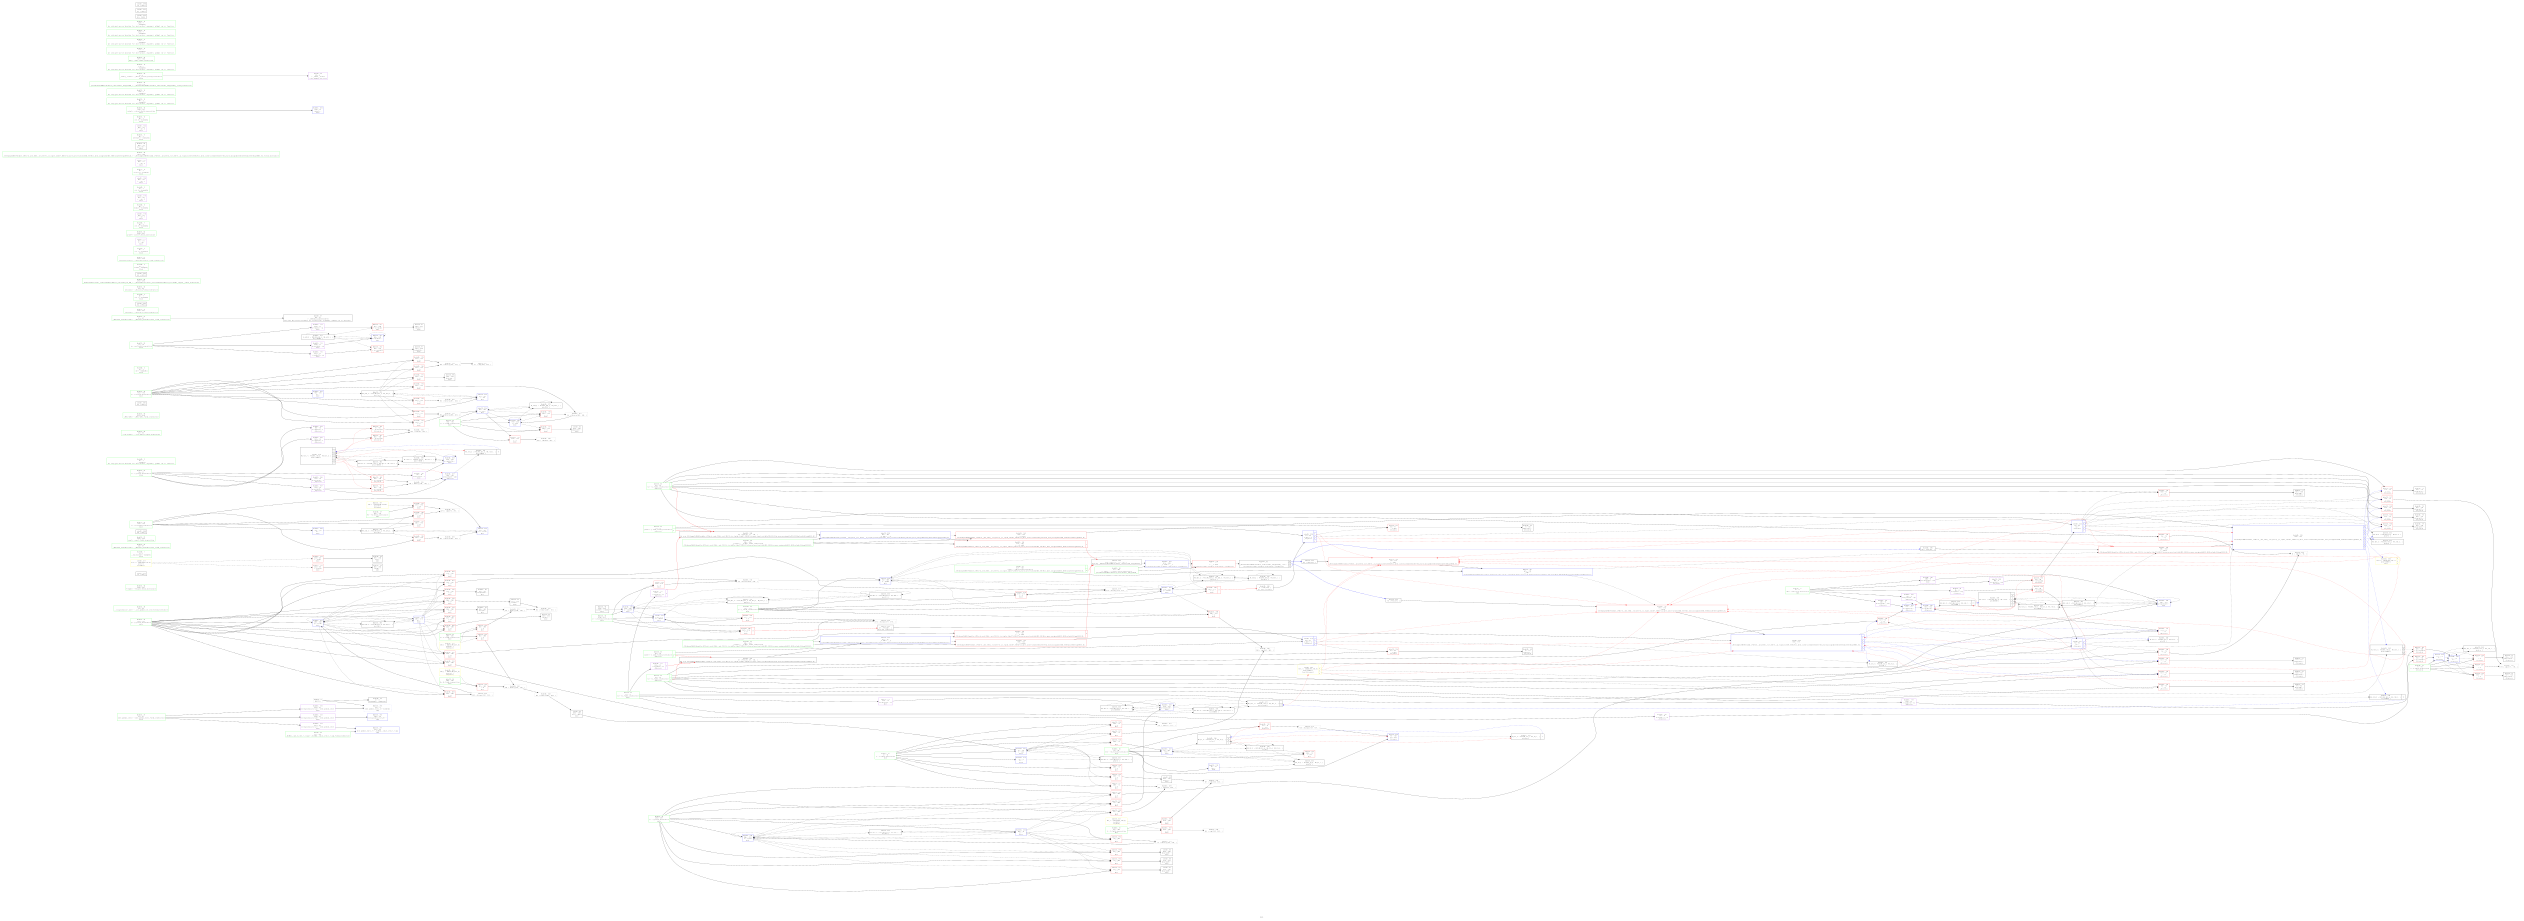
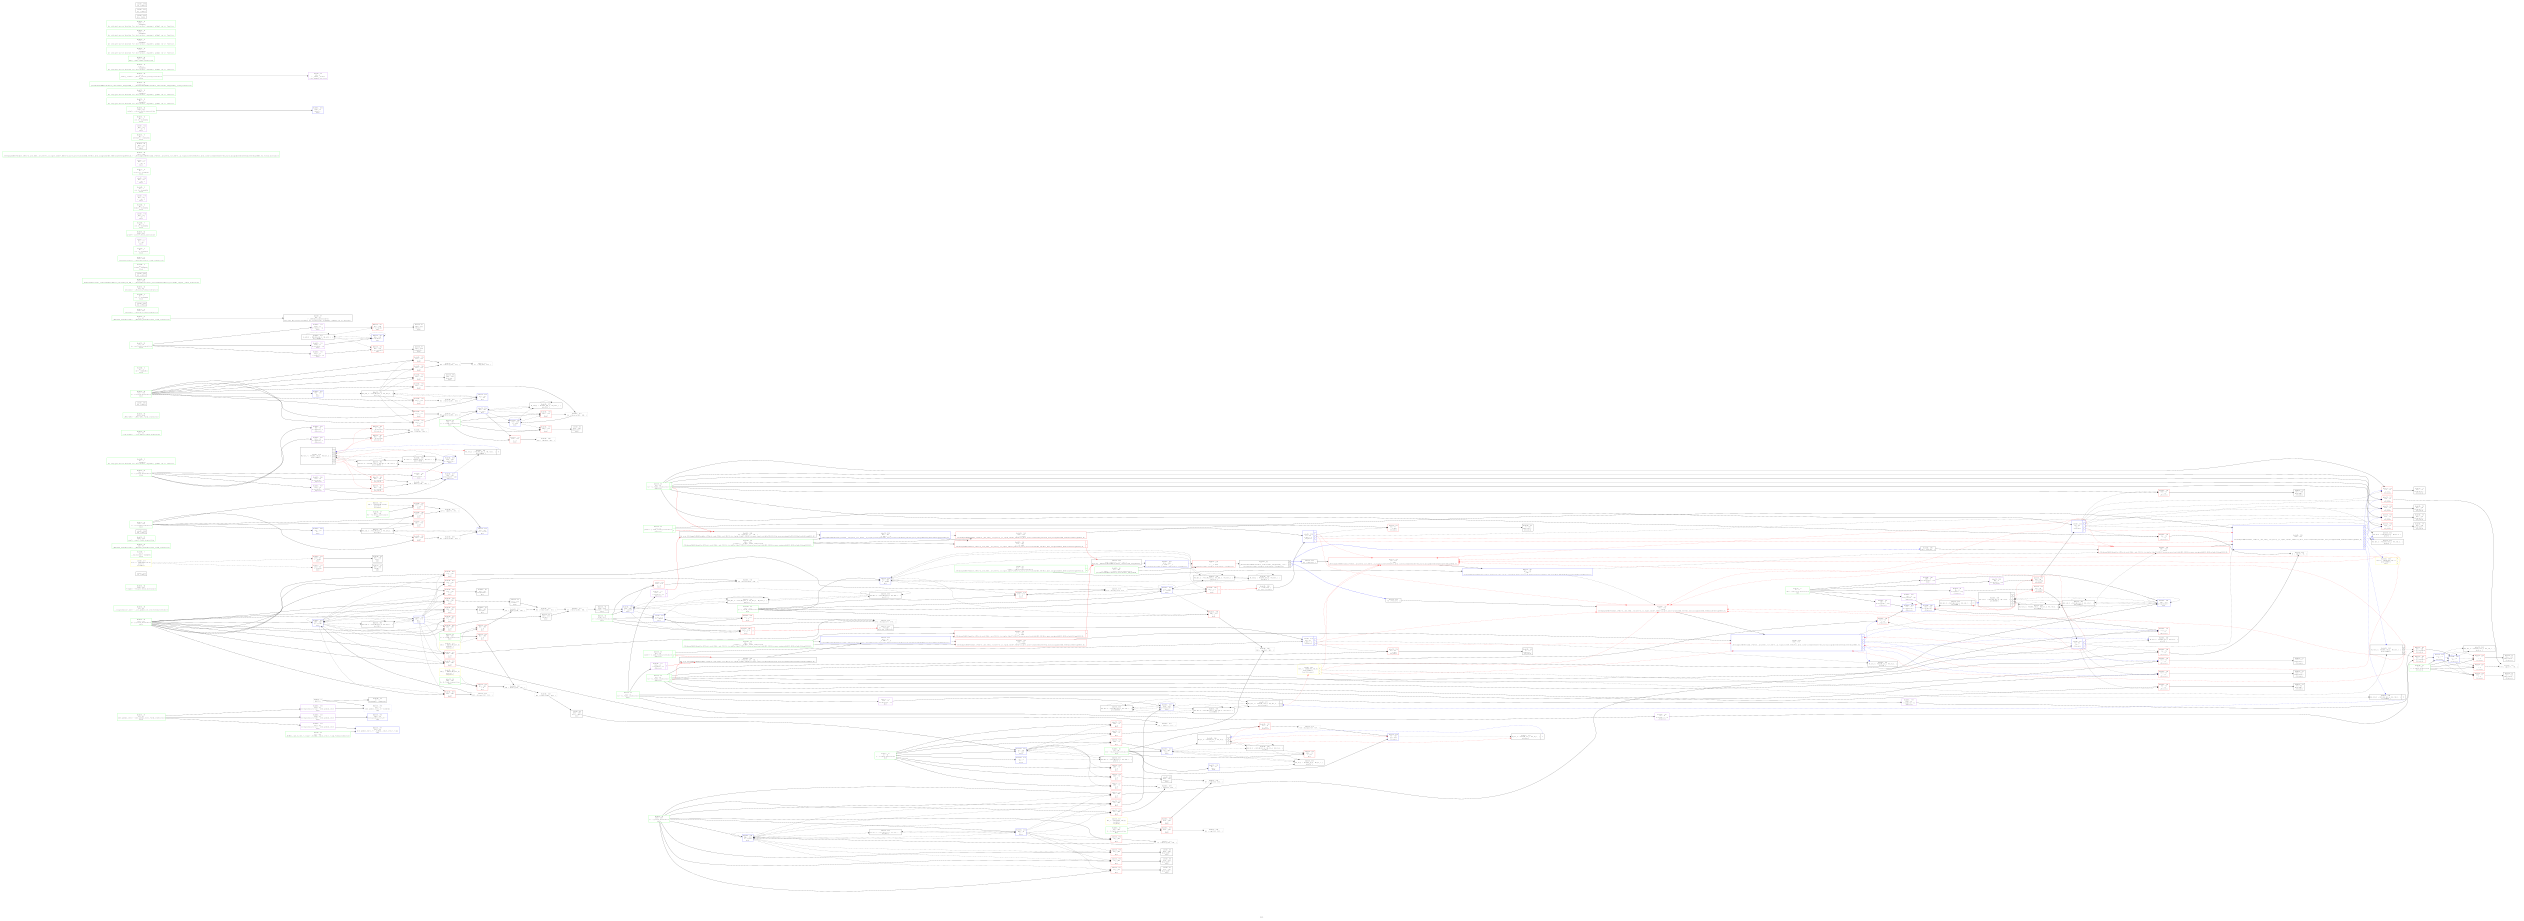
none -> (577, 609)
